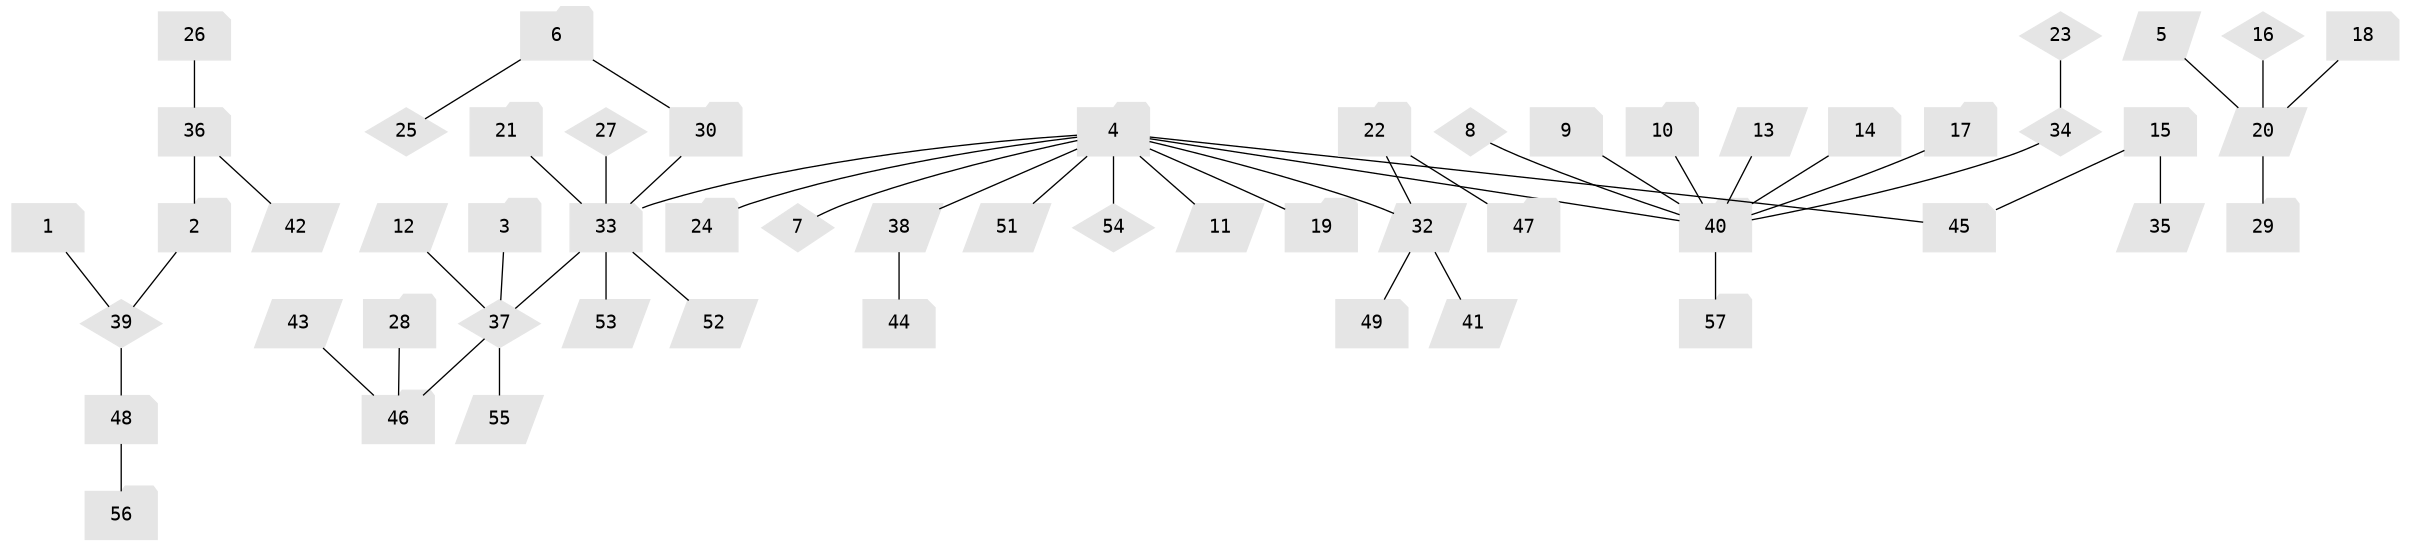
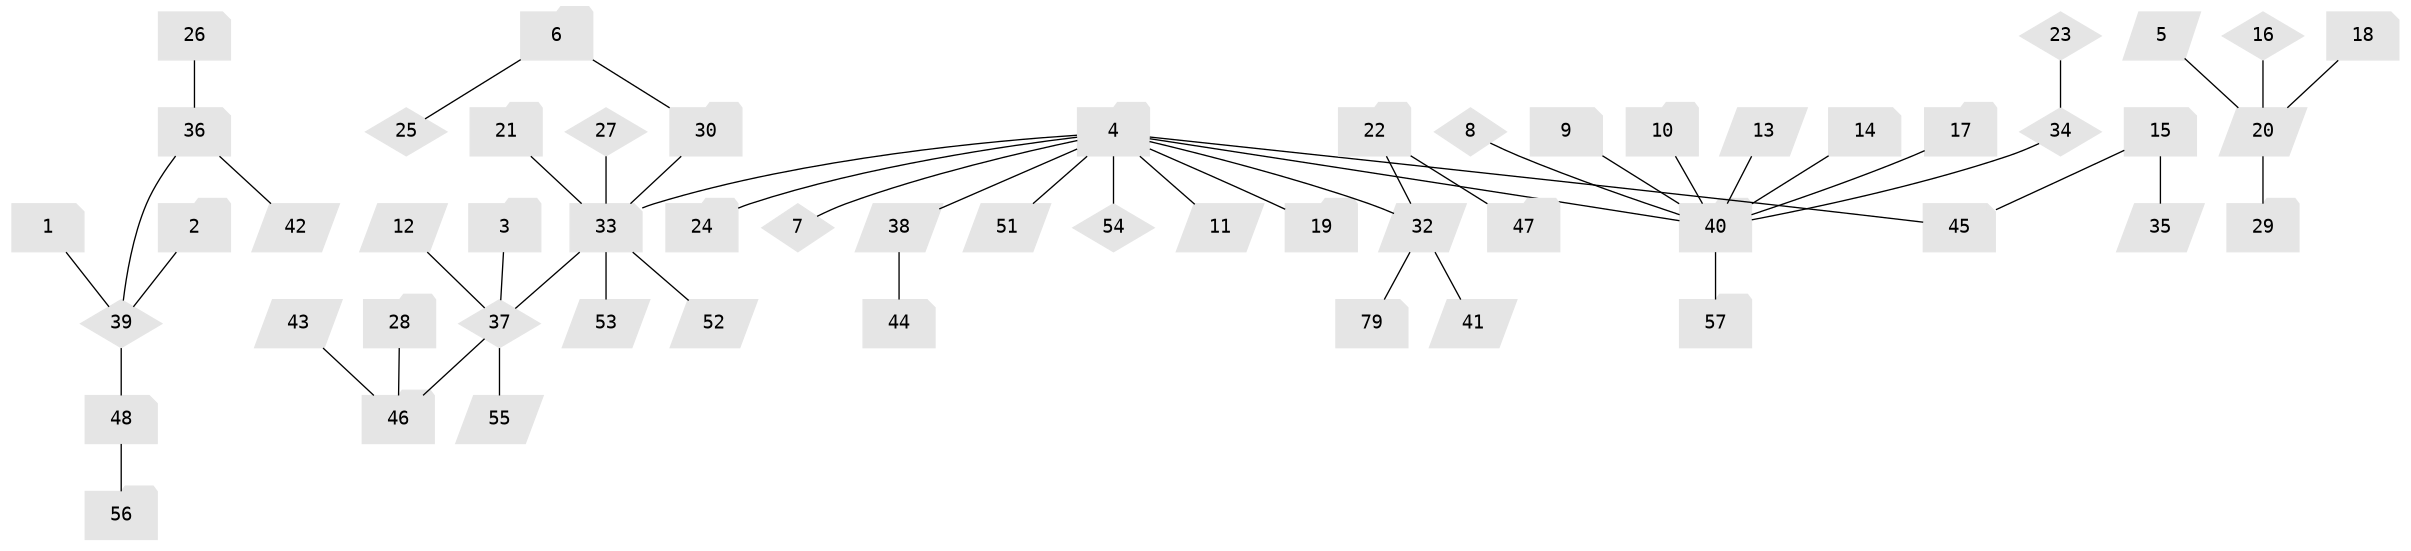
(194, 180) -> (139, 224)
(1372, 324) -> (1372, 324)
